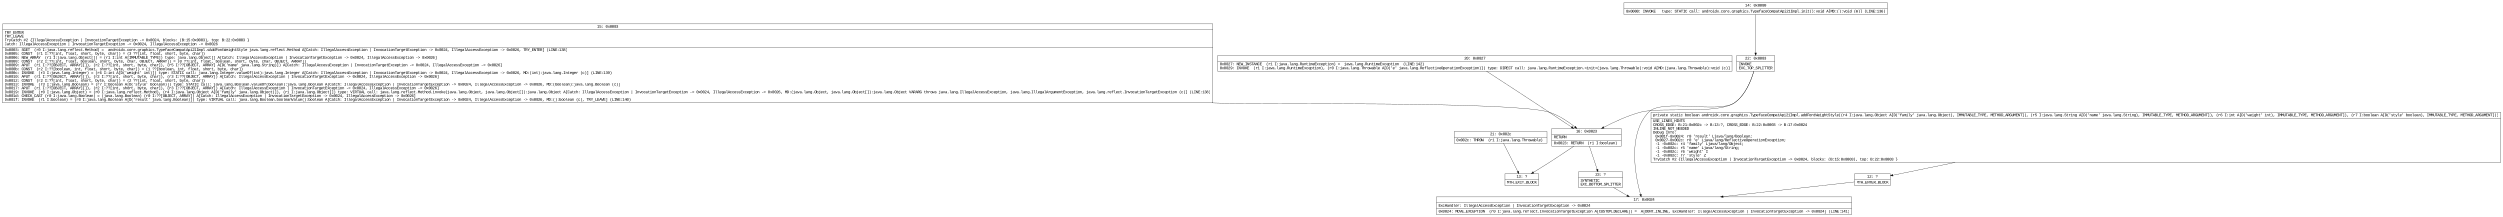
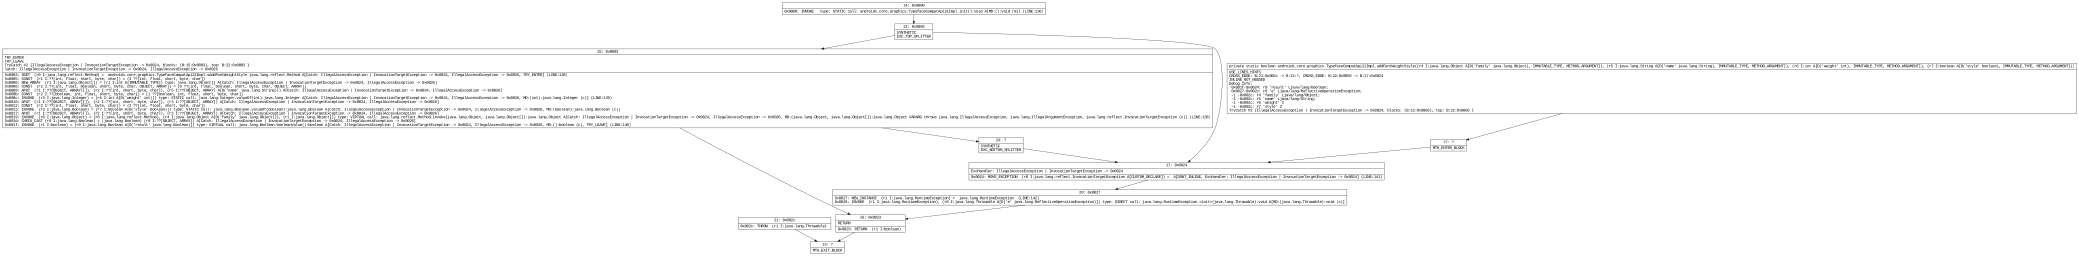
(1745, 64) -> (906, 33)
(1687, 110) -> (859, 42)
(1593, 158) -> (929, 135)
none -> (1133, 184)
